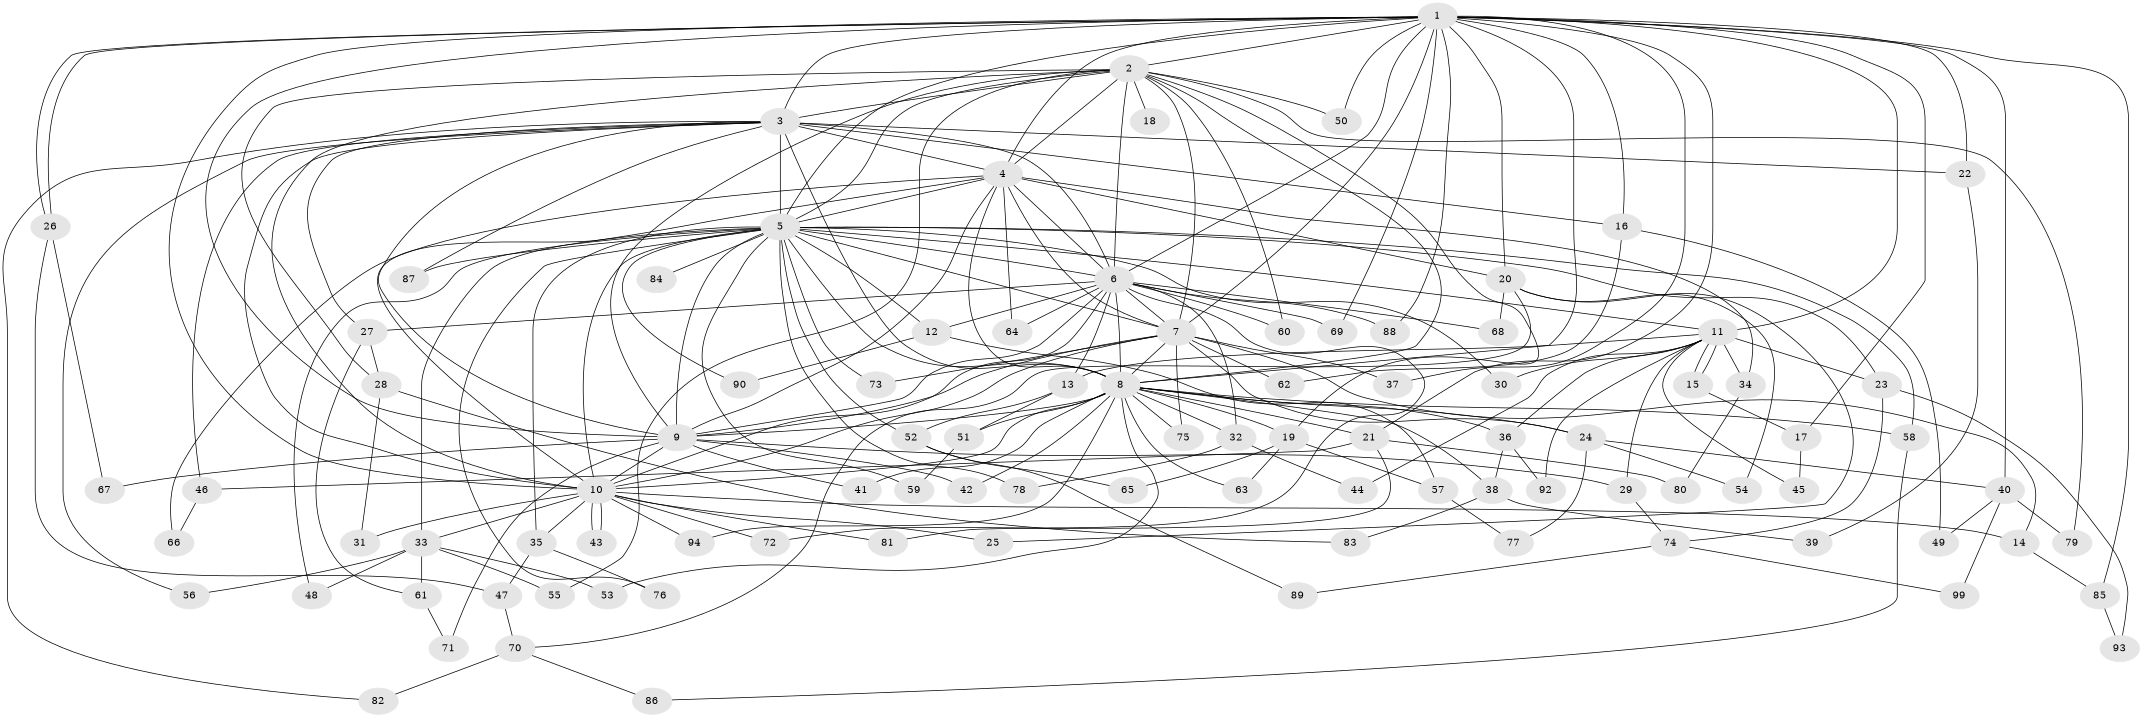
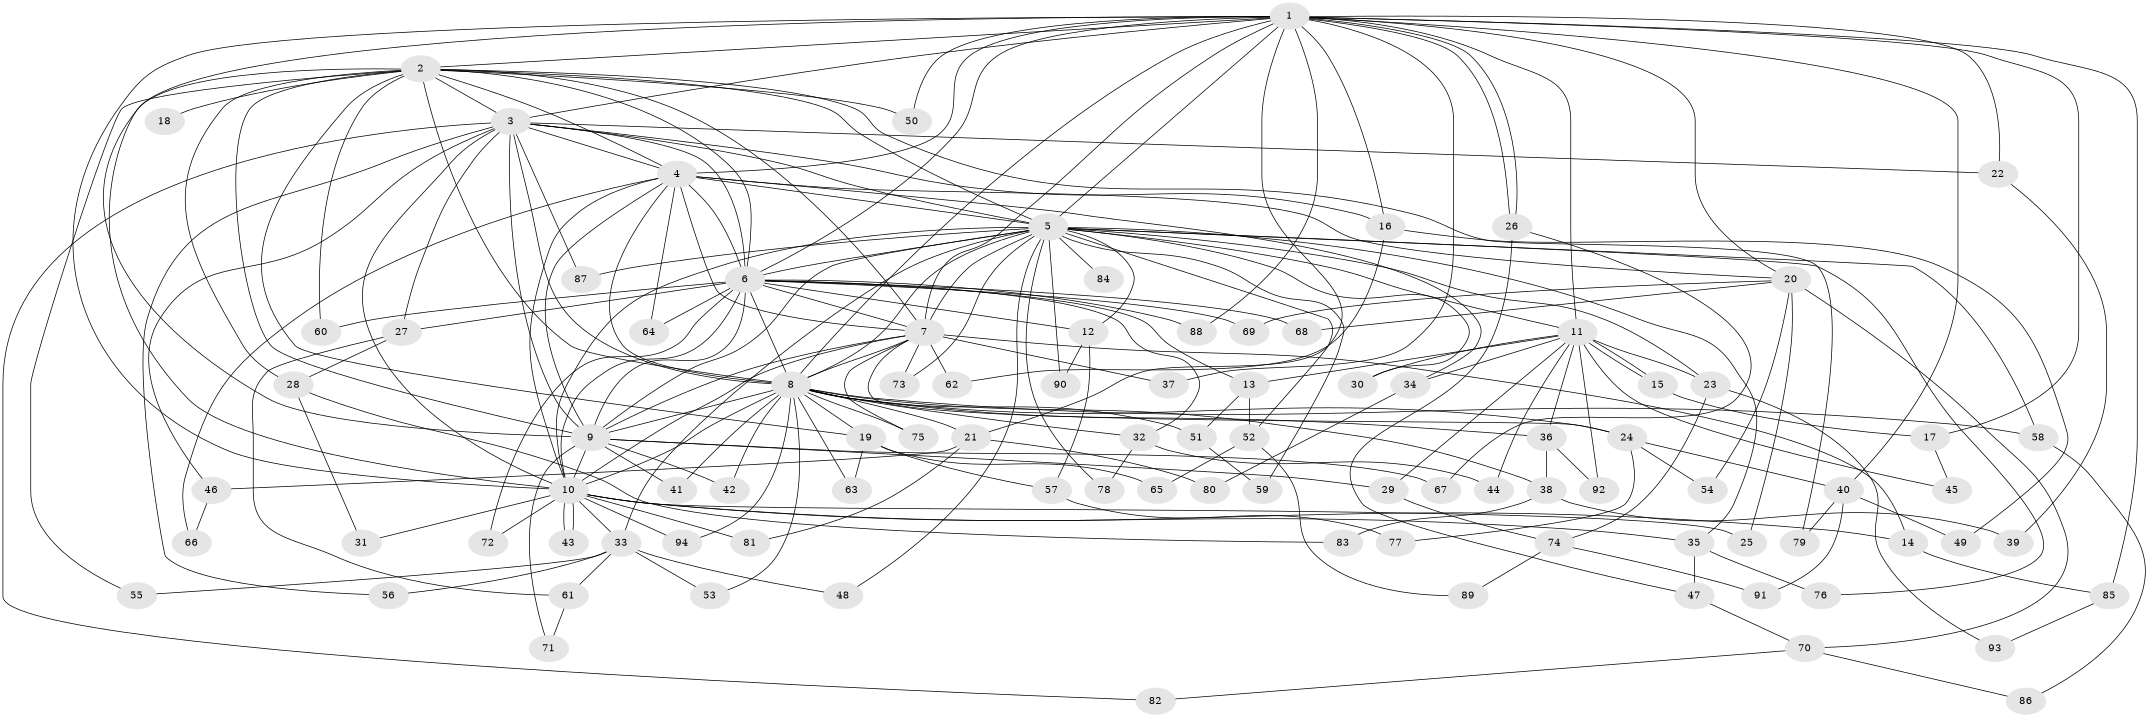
(1406, 179) -> (1517, 292)
(1959, 596) -> (1761, 596)
